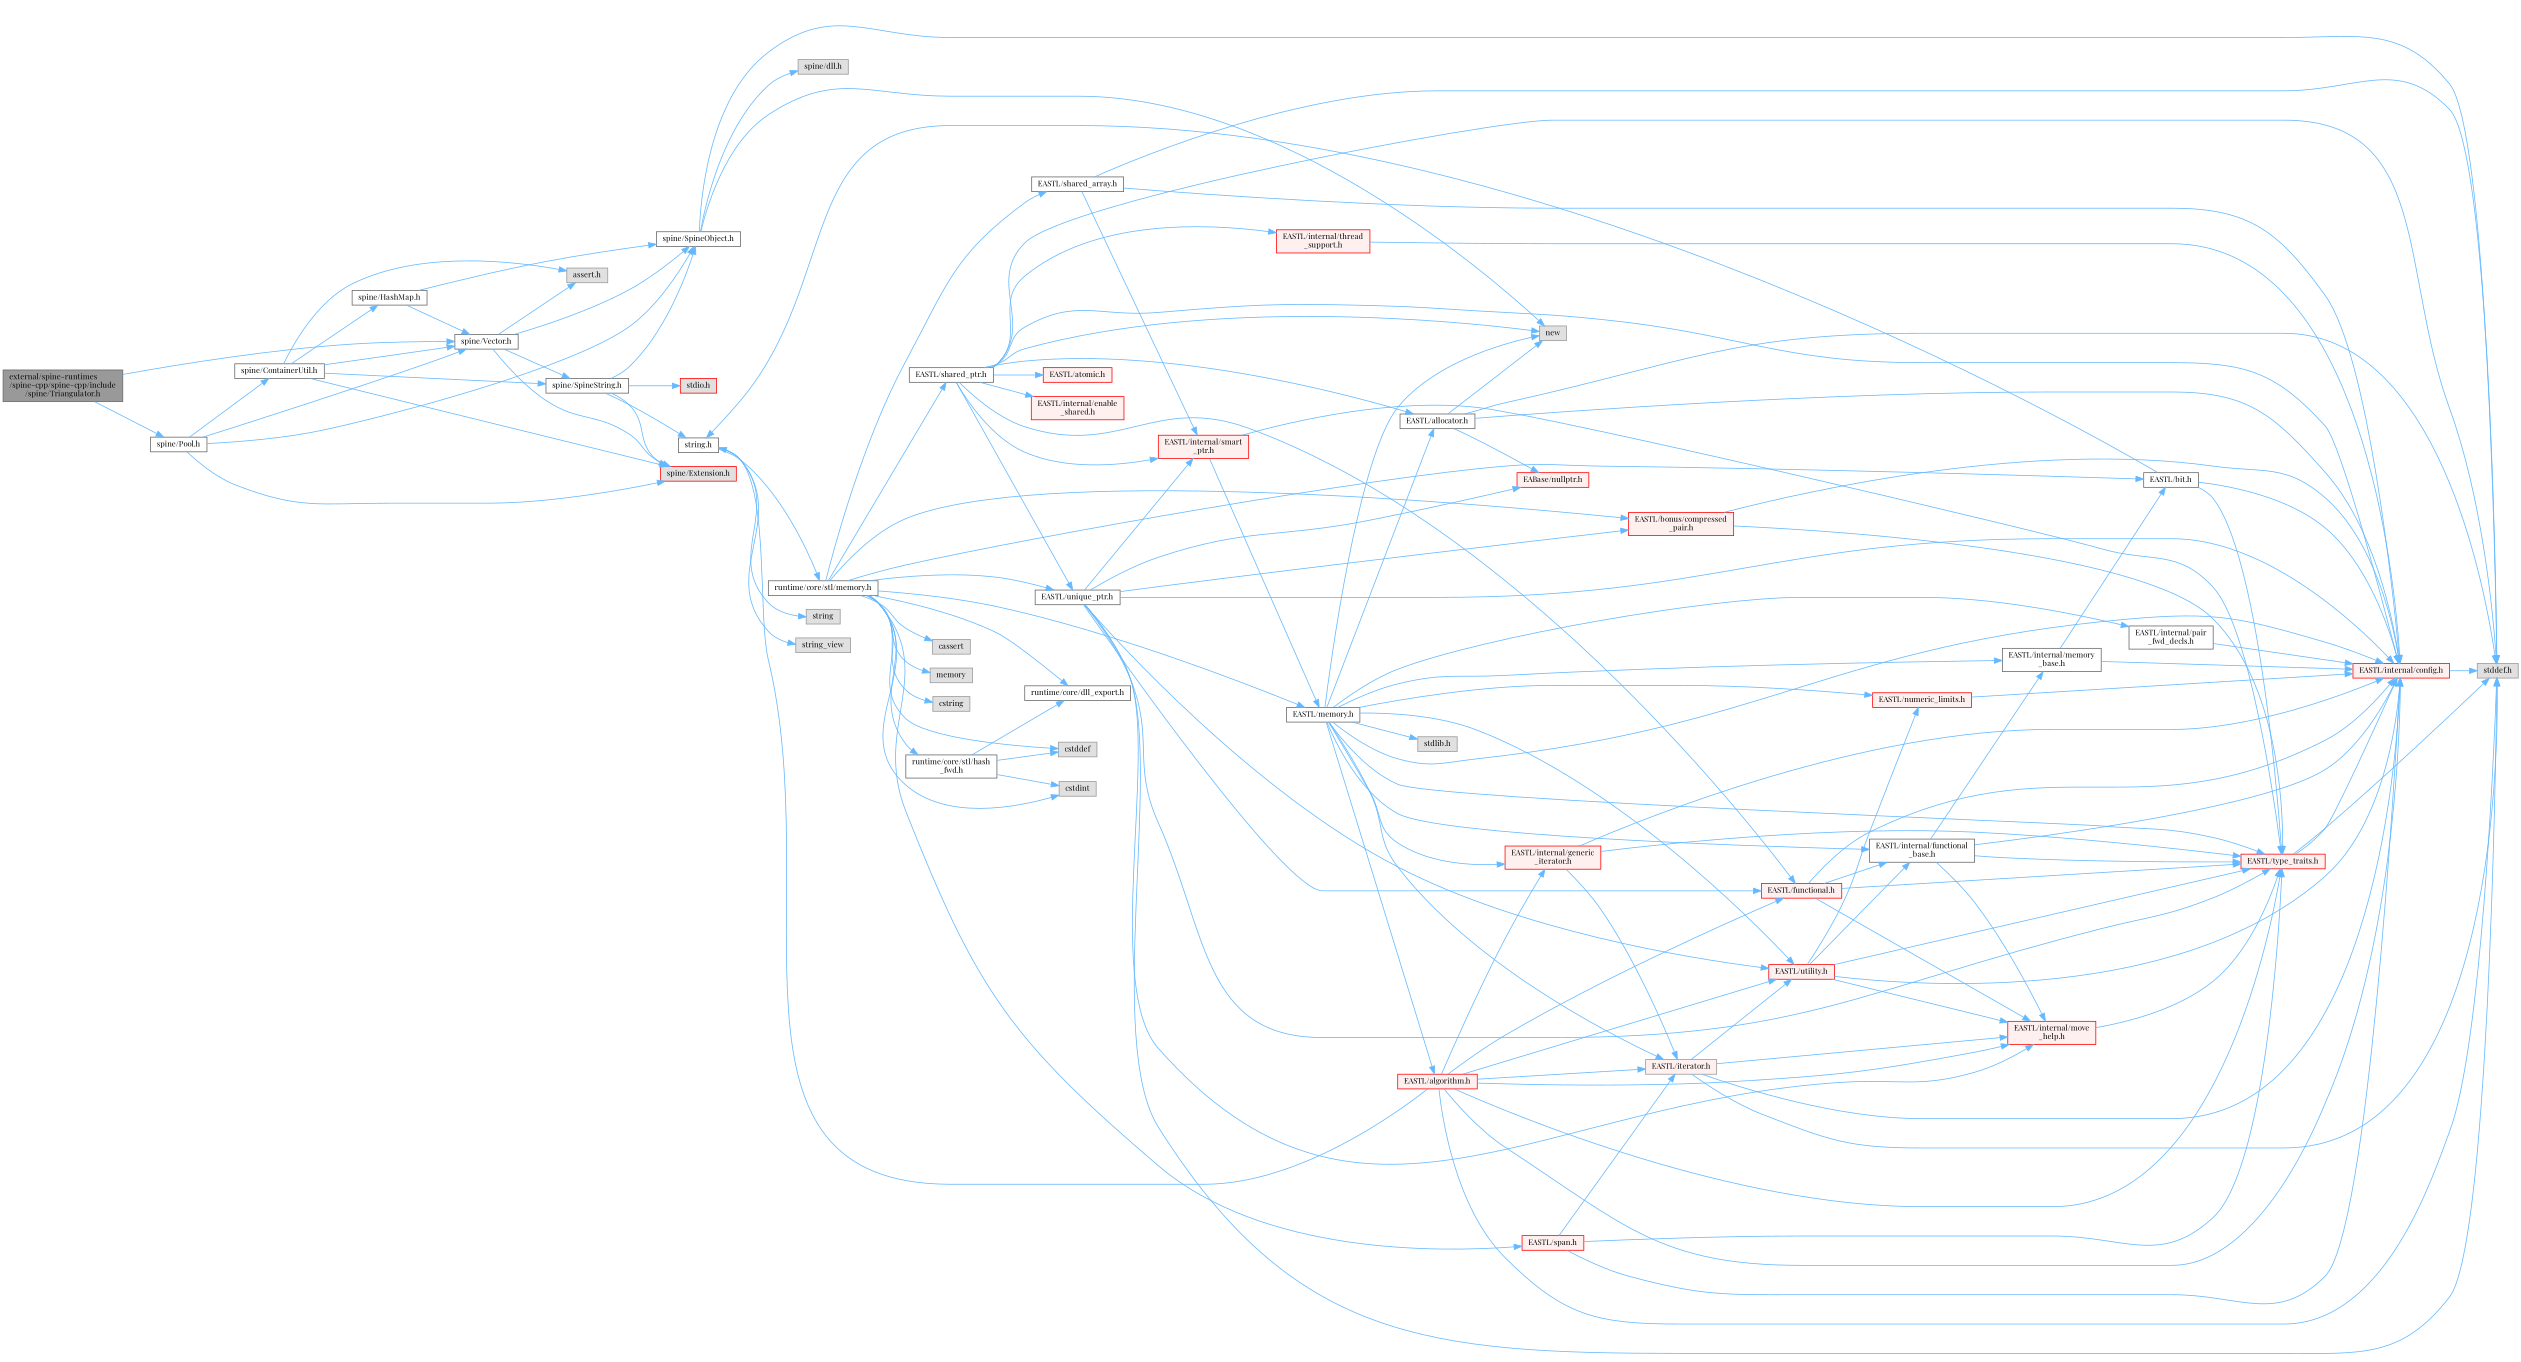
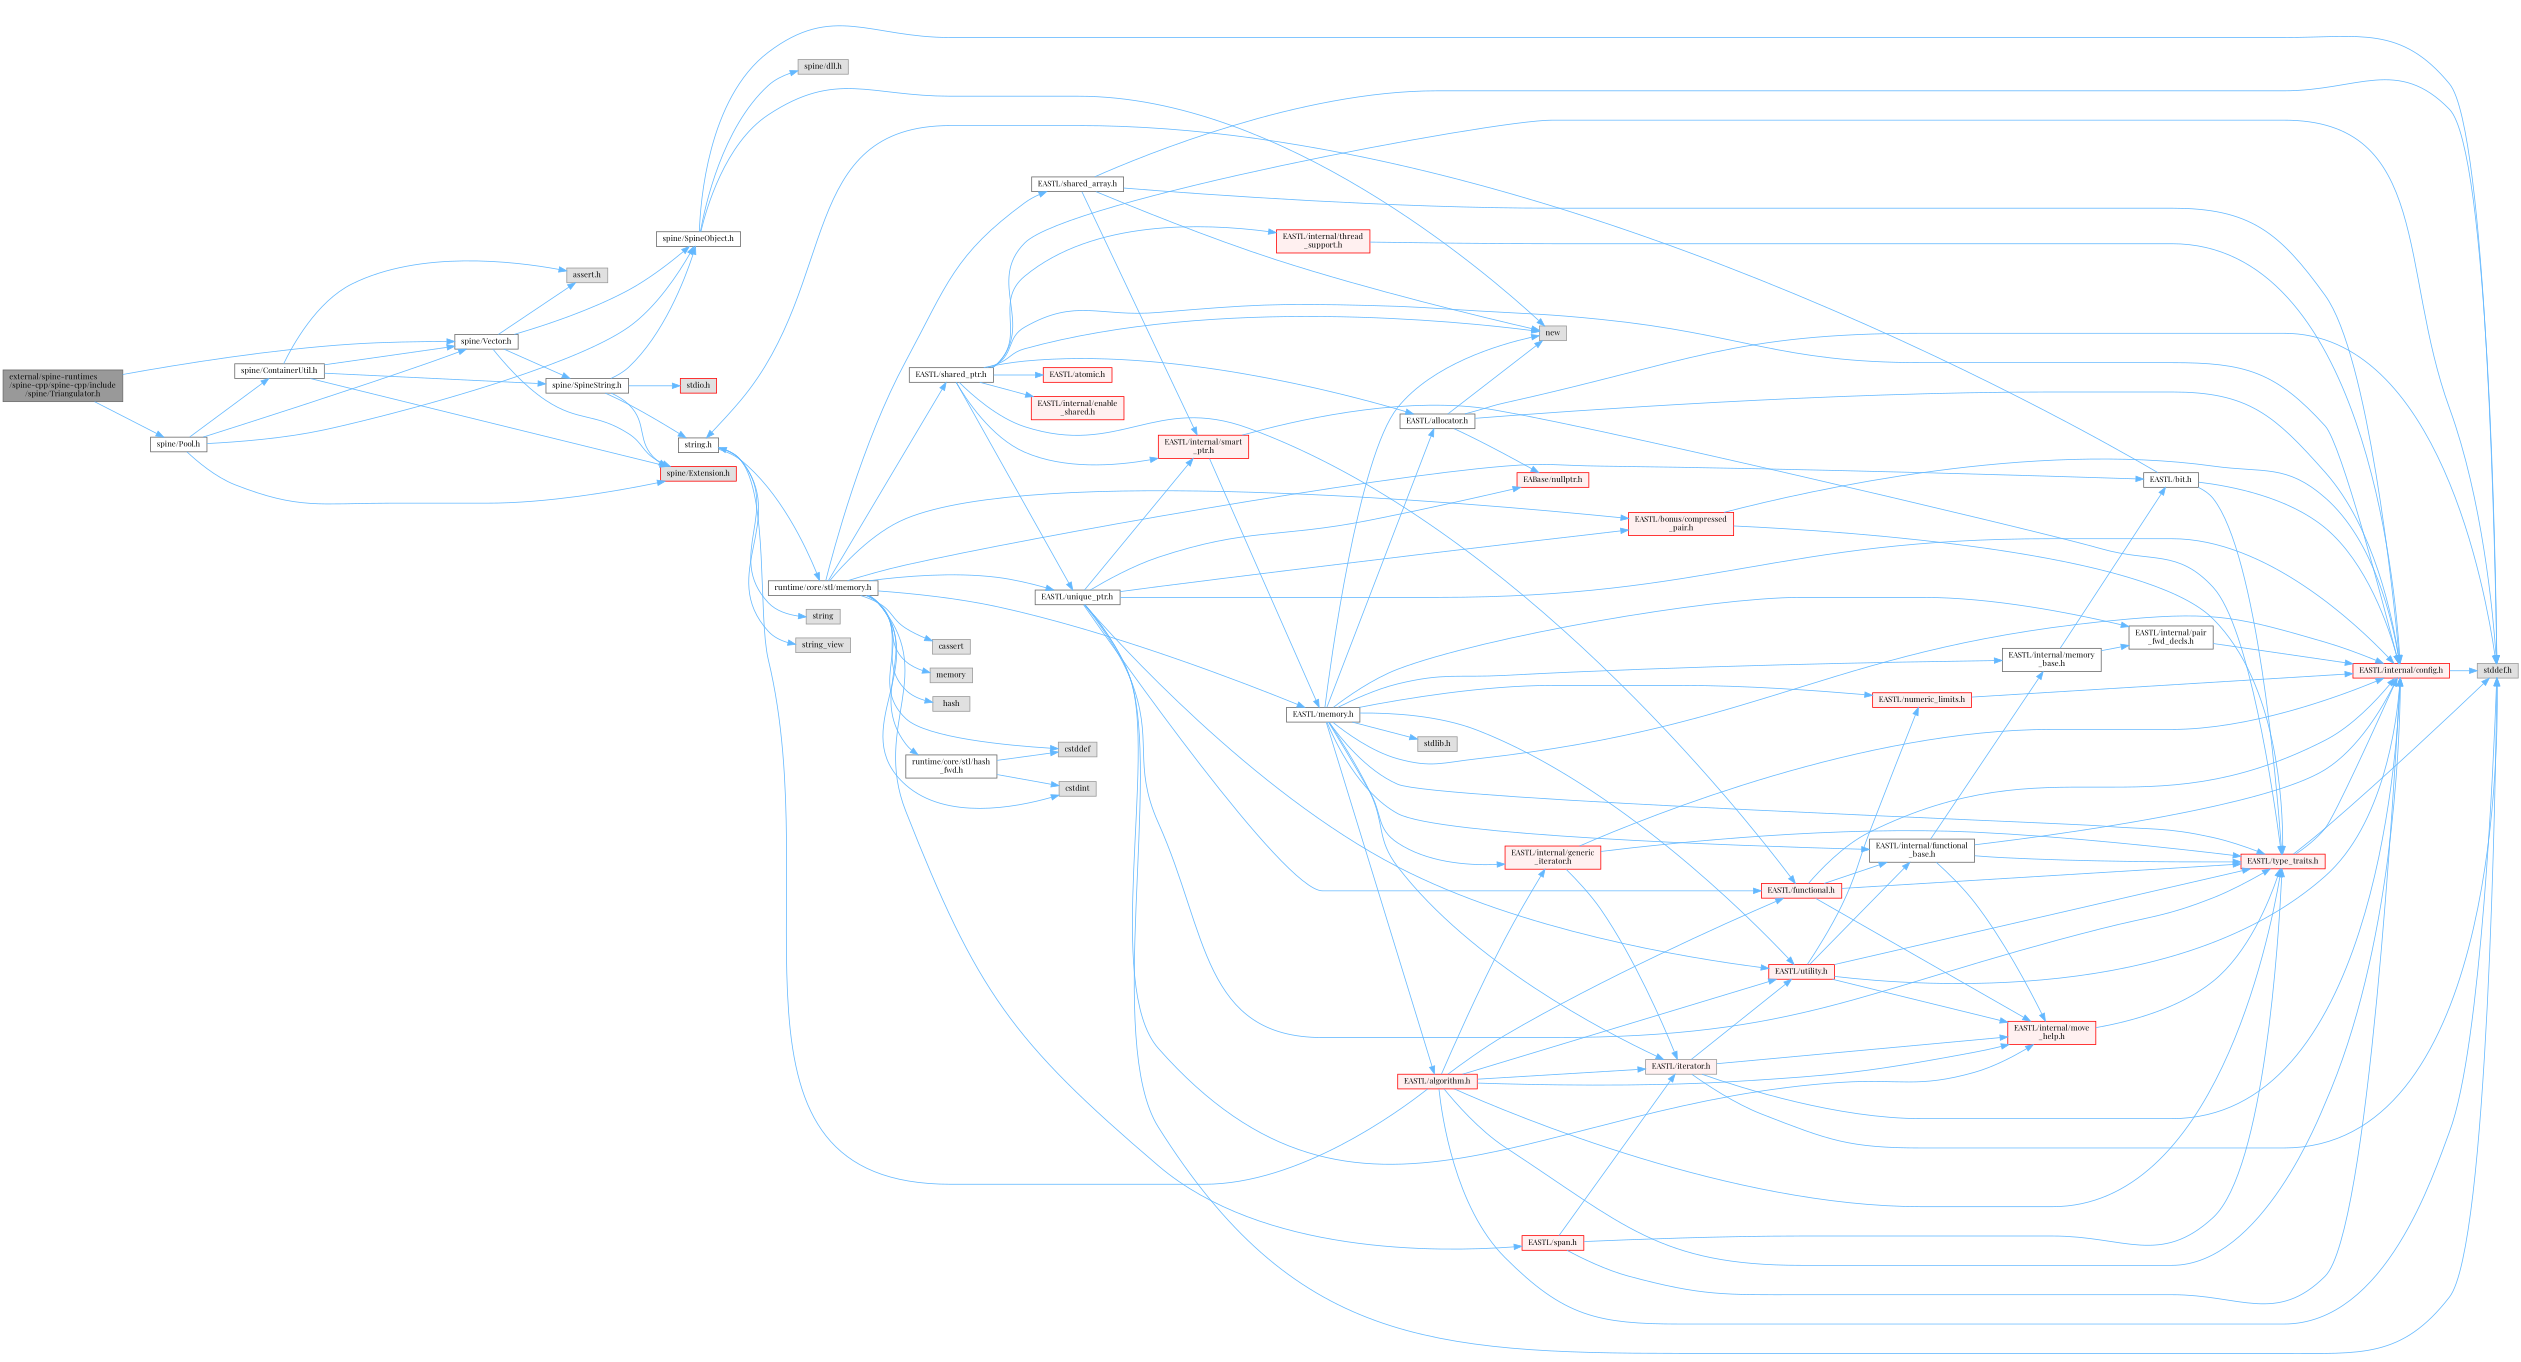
none -> (1310, 271)
(390, 298) -> none
(2223, 665) -> (2111, 649)
(1078, 693) -> none
(951, 704) -> (951, 704)
